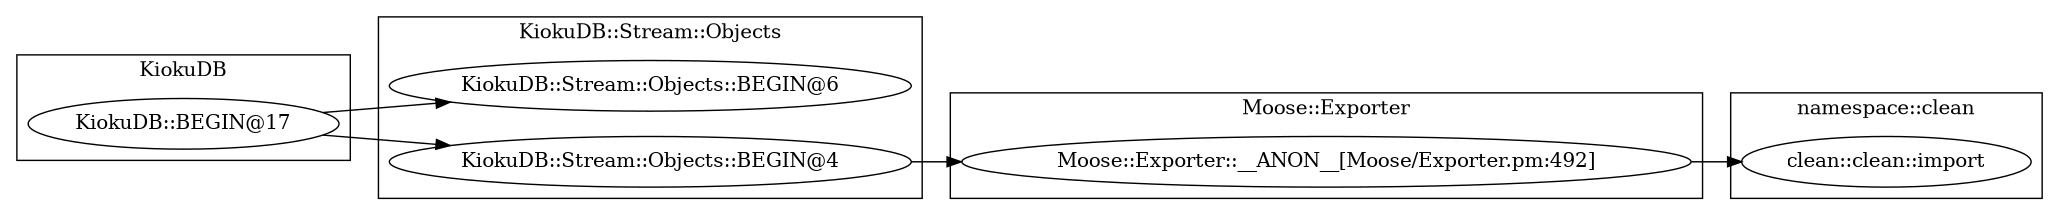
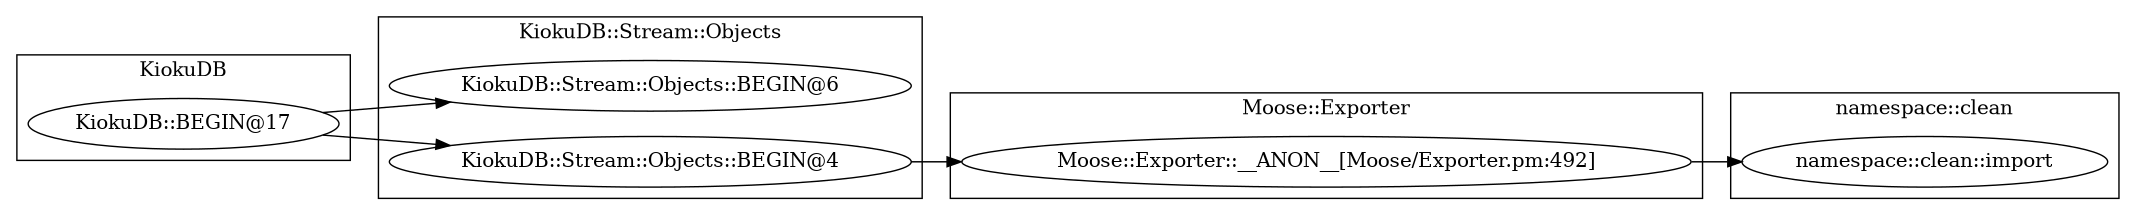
(1886, 162) -> (1925, 162)
